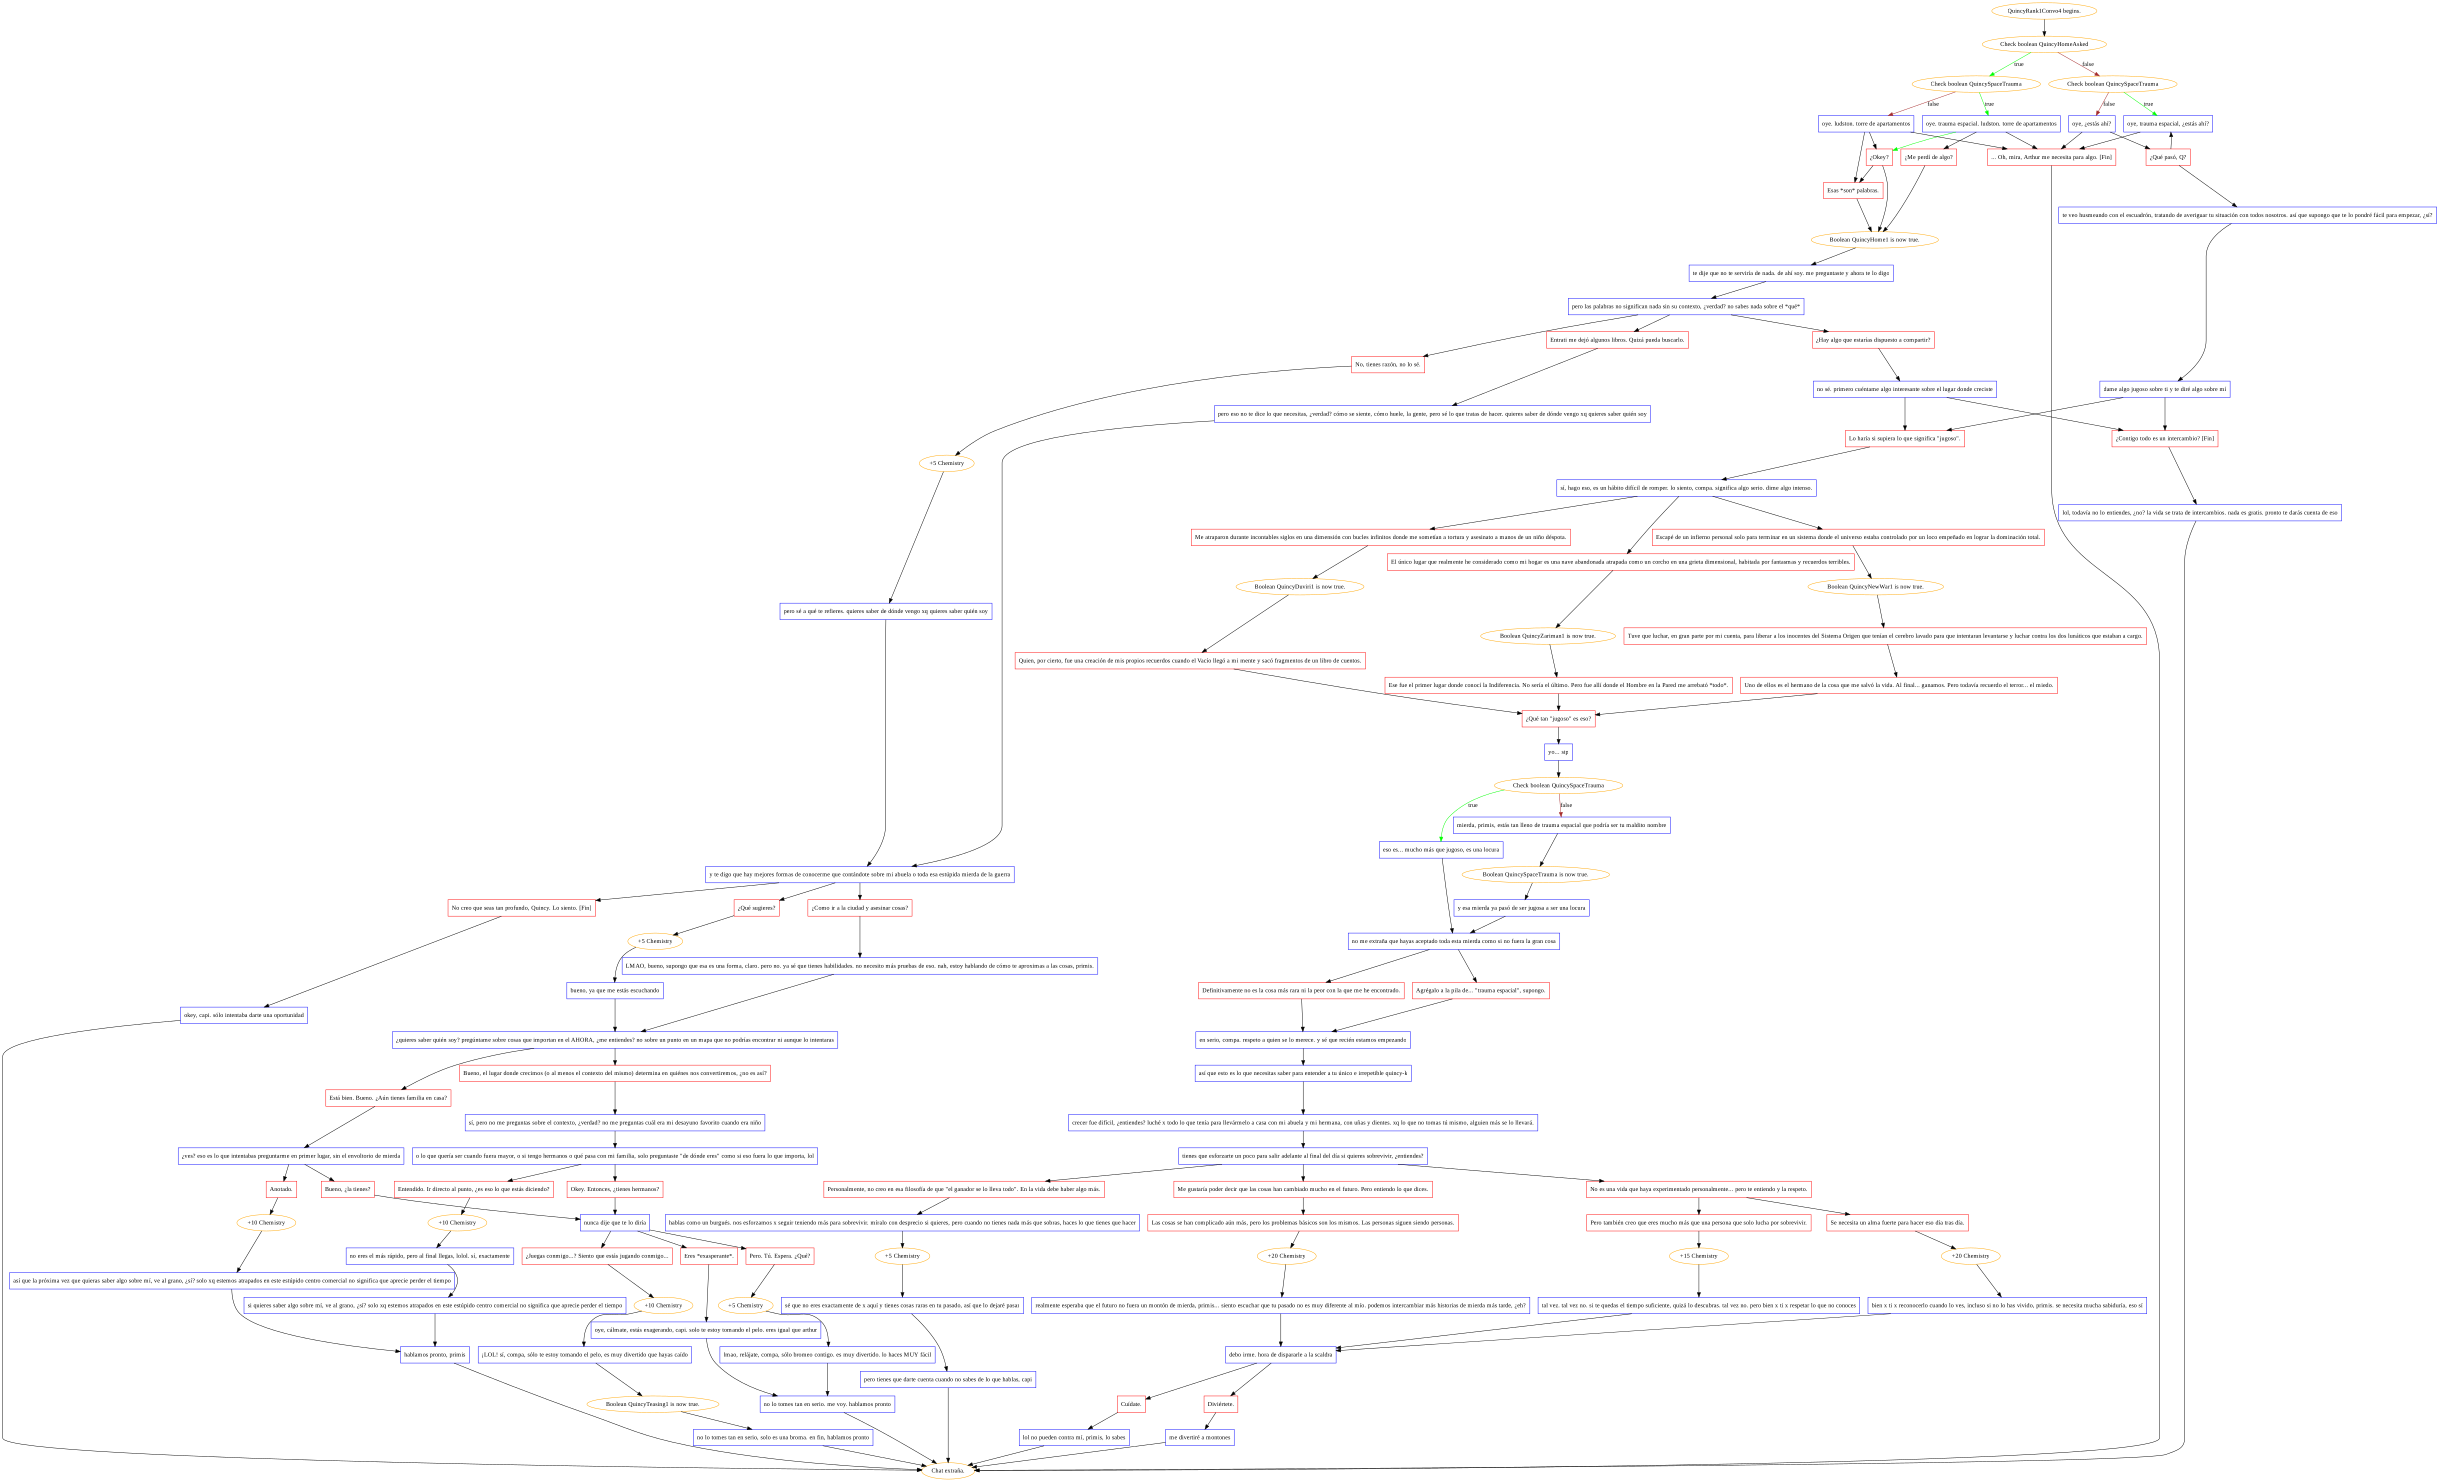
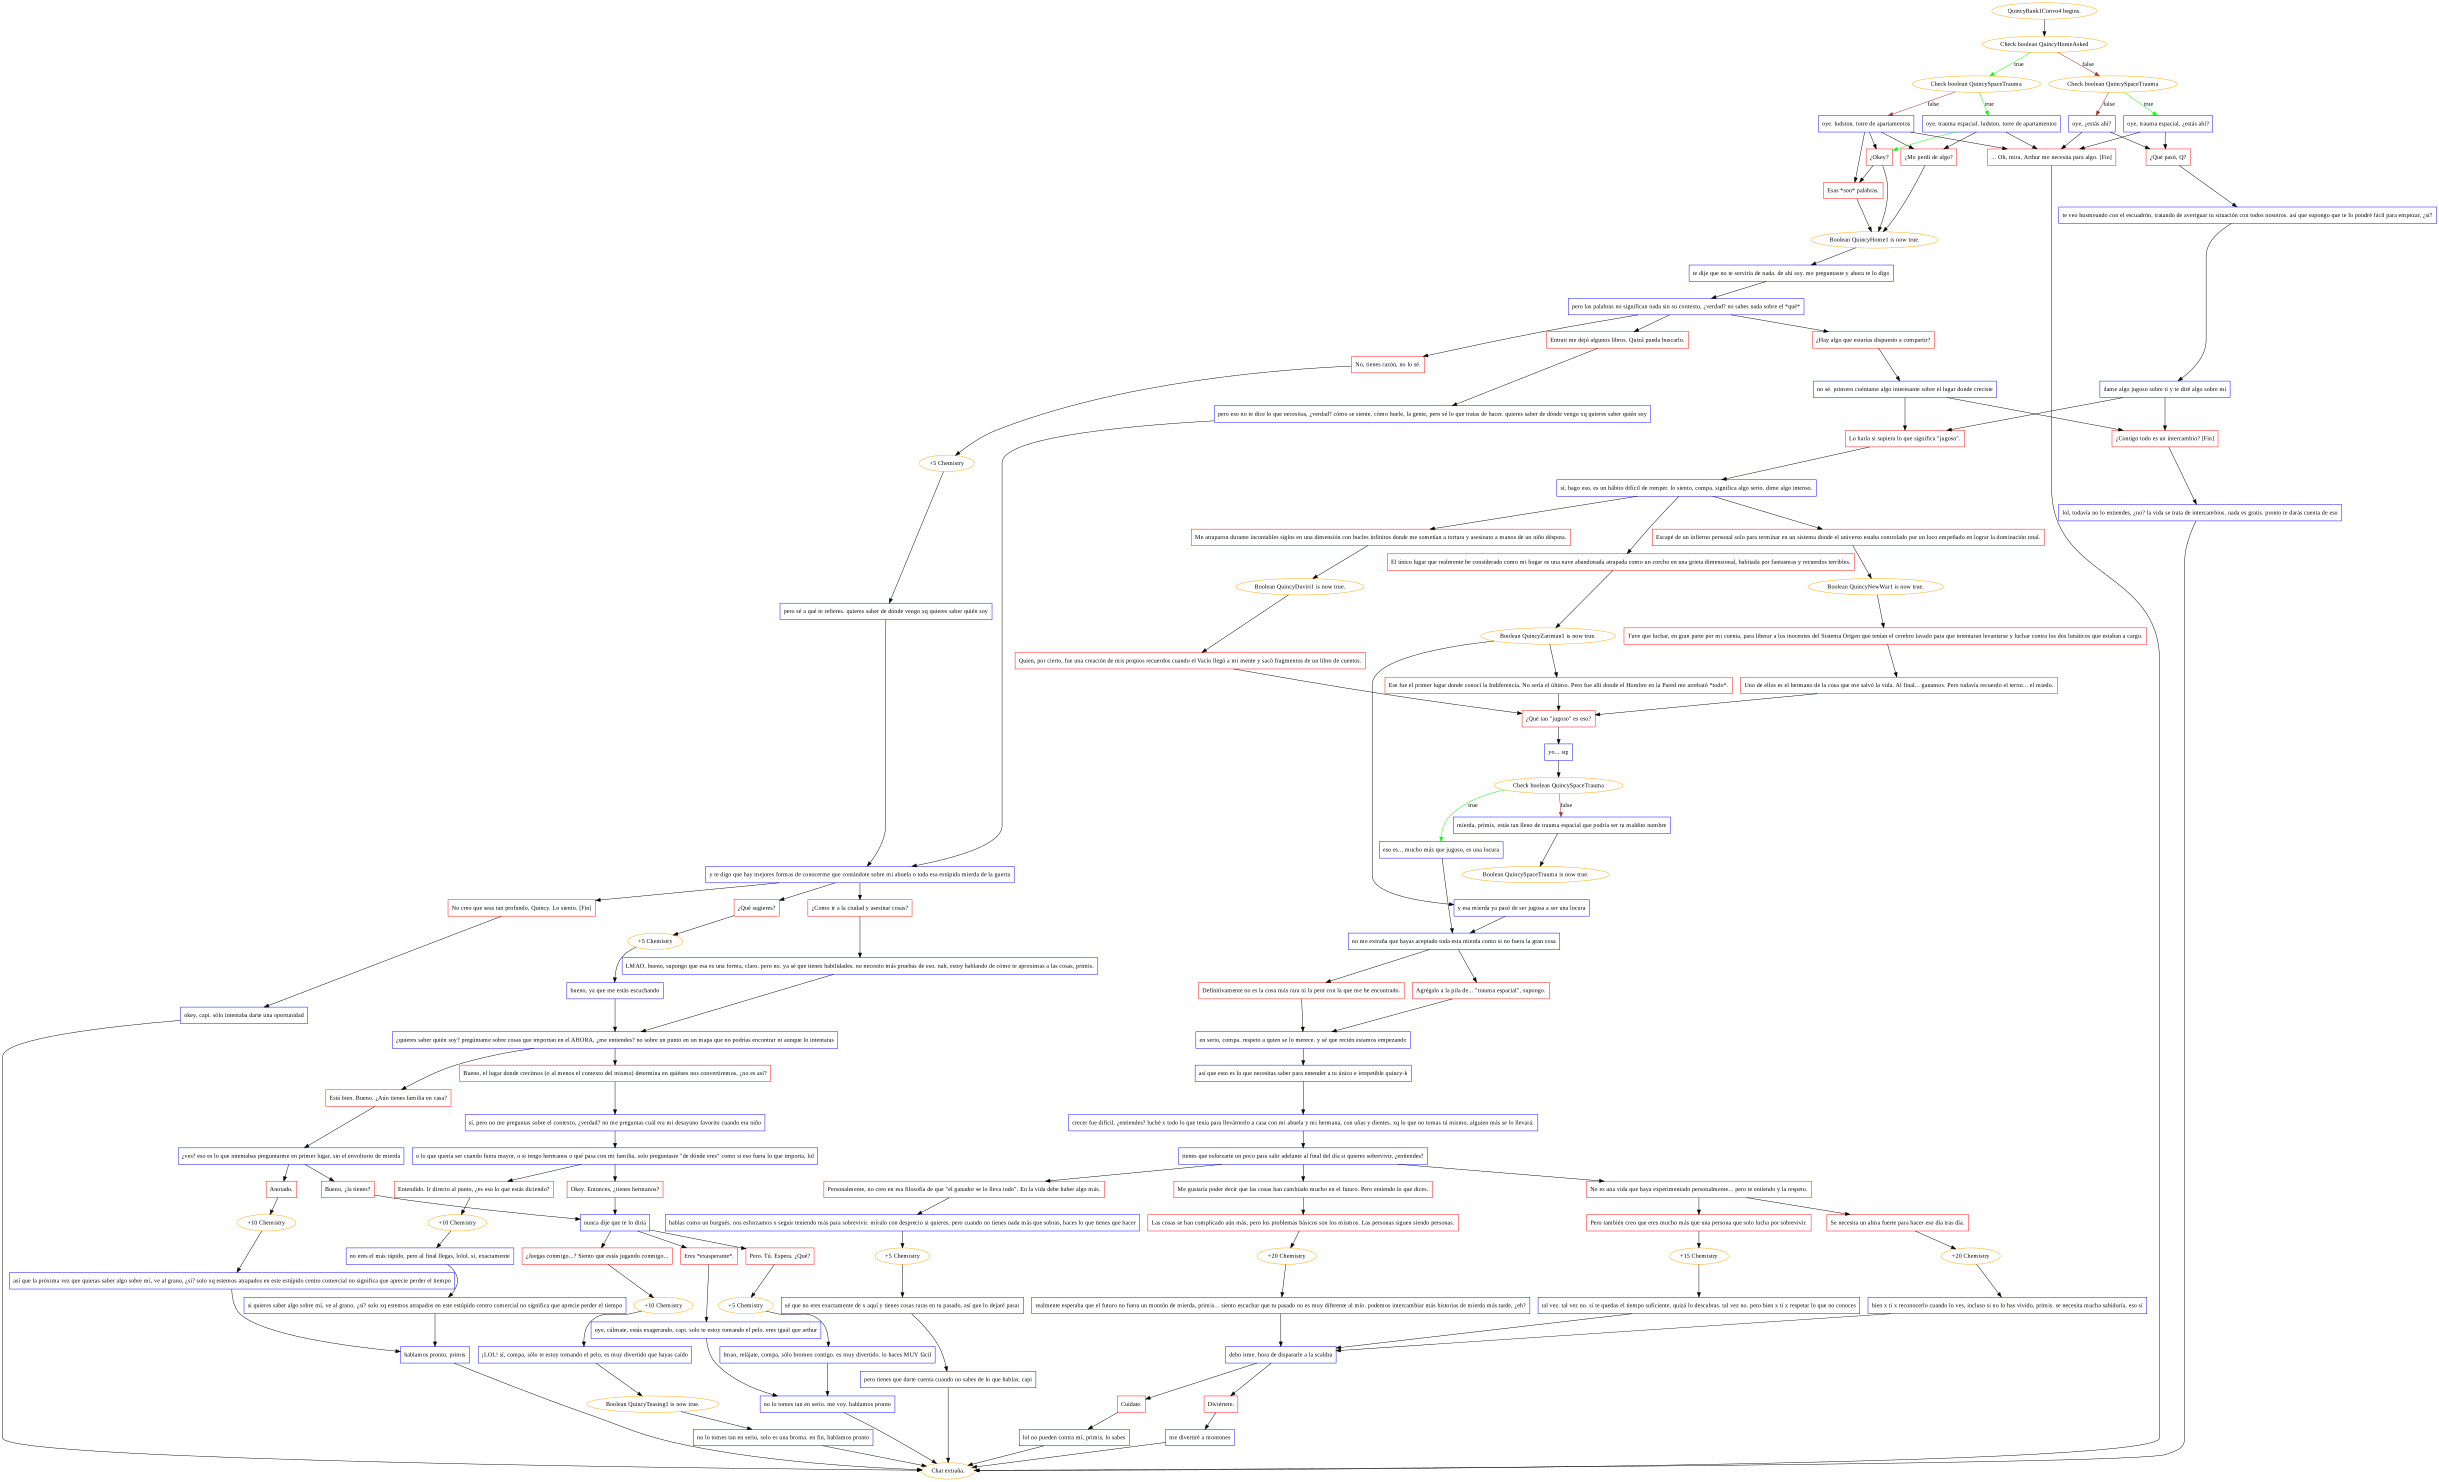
none -> (1895, 139)
(2171, 143) -> (2165, 138)
(1530, 889) -> (1372, 756)
